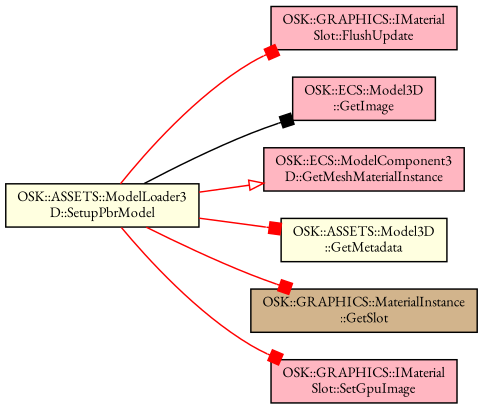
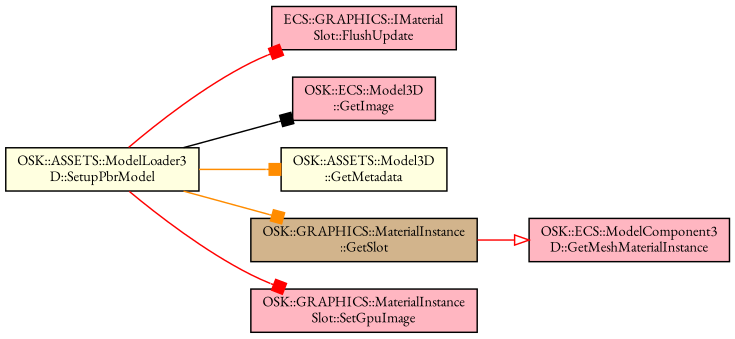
(364, 28) -> (364, 28)
(224, 189) -> (496, 240)
(232, 223) -> (232, 169)
(211, 258) -> (226, 203)
(364, 381) -> (364, 311)
